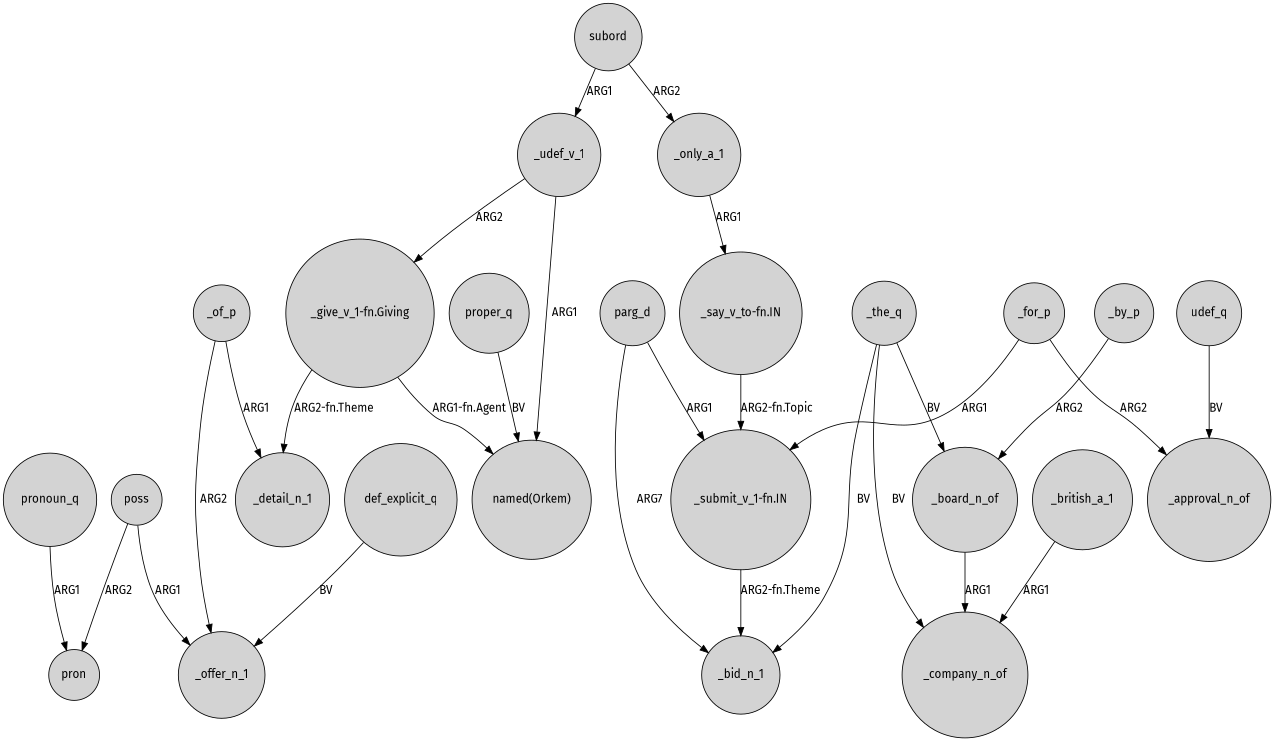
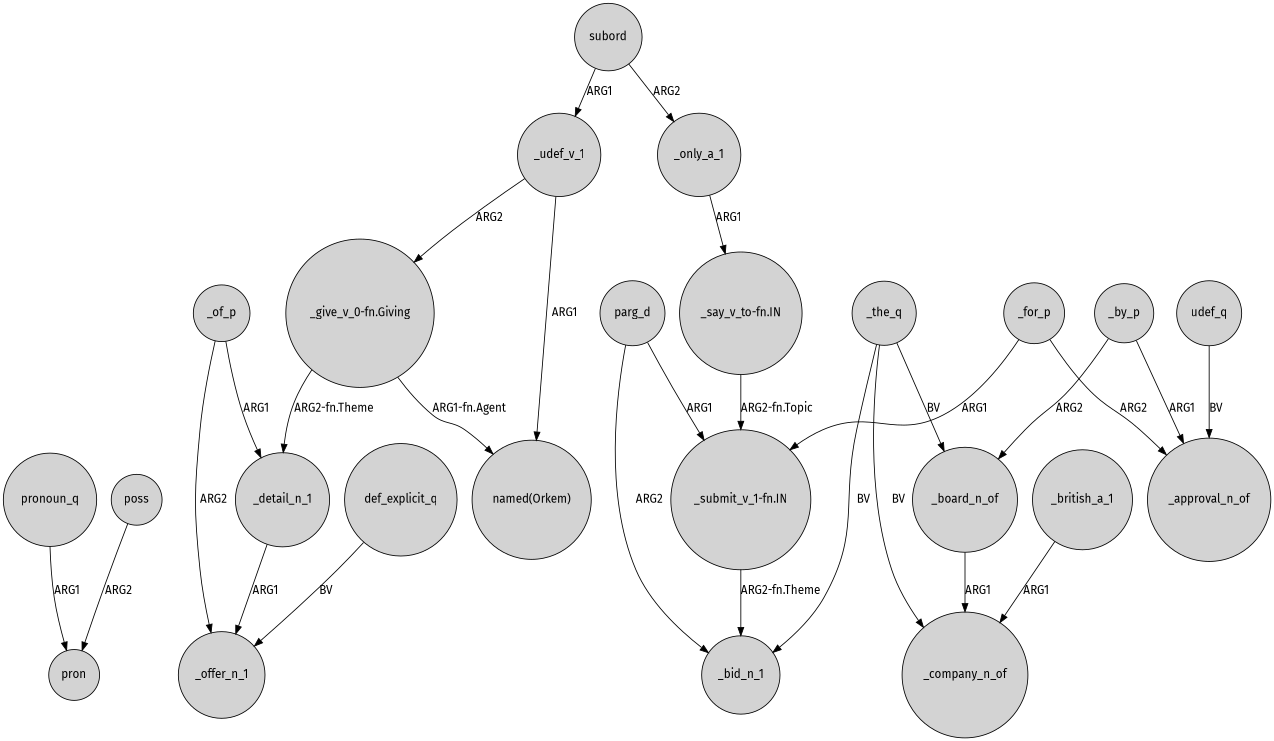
(360, 313) -> (360, 313)
(489, 313) -> none
none -> (1158, 388)
(650, 500) -> (650, 500)
(151, 587) -> (253, 585)
